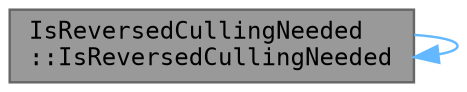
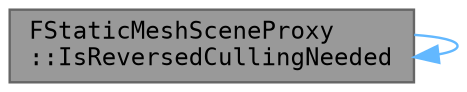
(212, 46) -> (212, 46)
